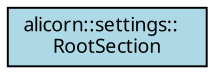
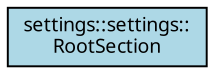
(107, 37) -> (107, 37)
